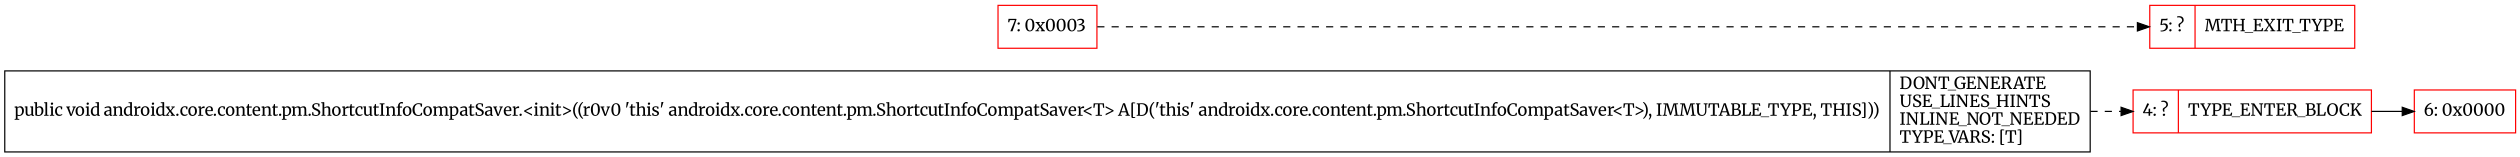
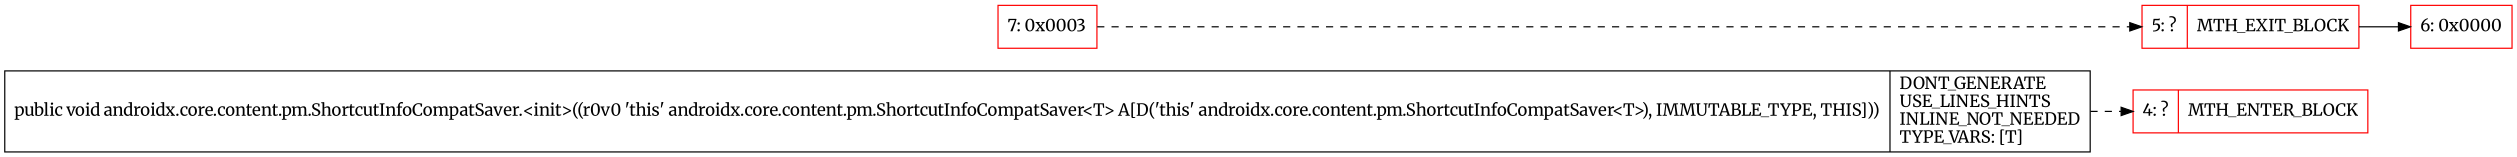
(2275, 26) -> (2273, 26)
(2275, 111) -> (2273, 111)
(2387, 111) -> (2379, 27)
